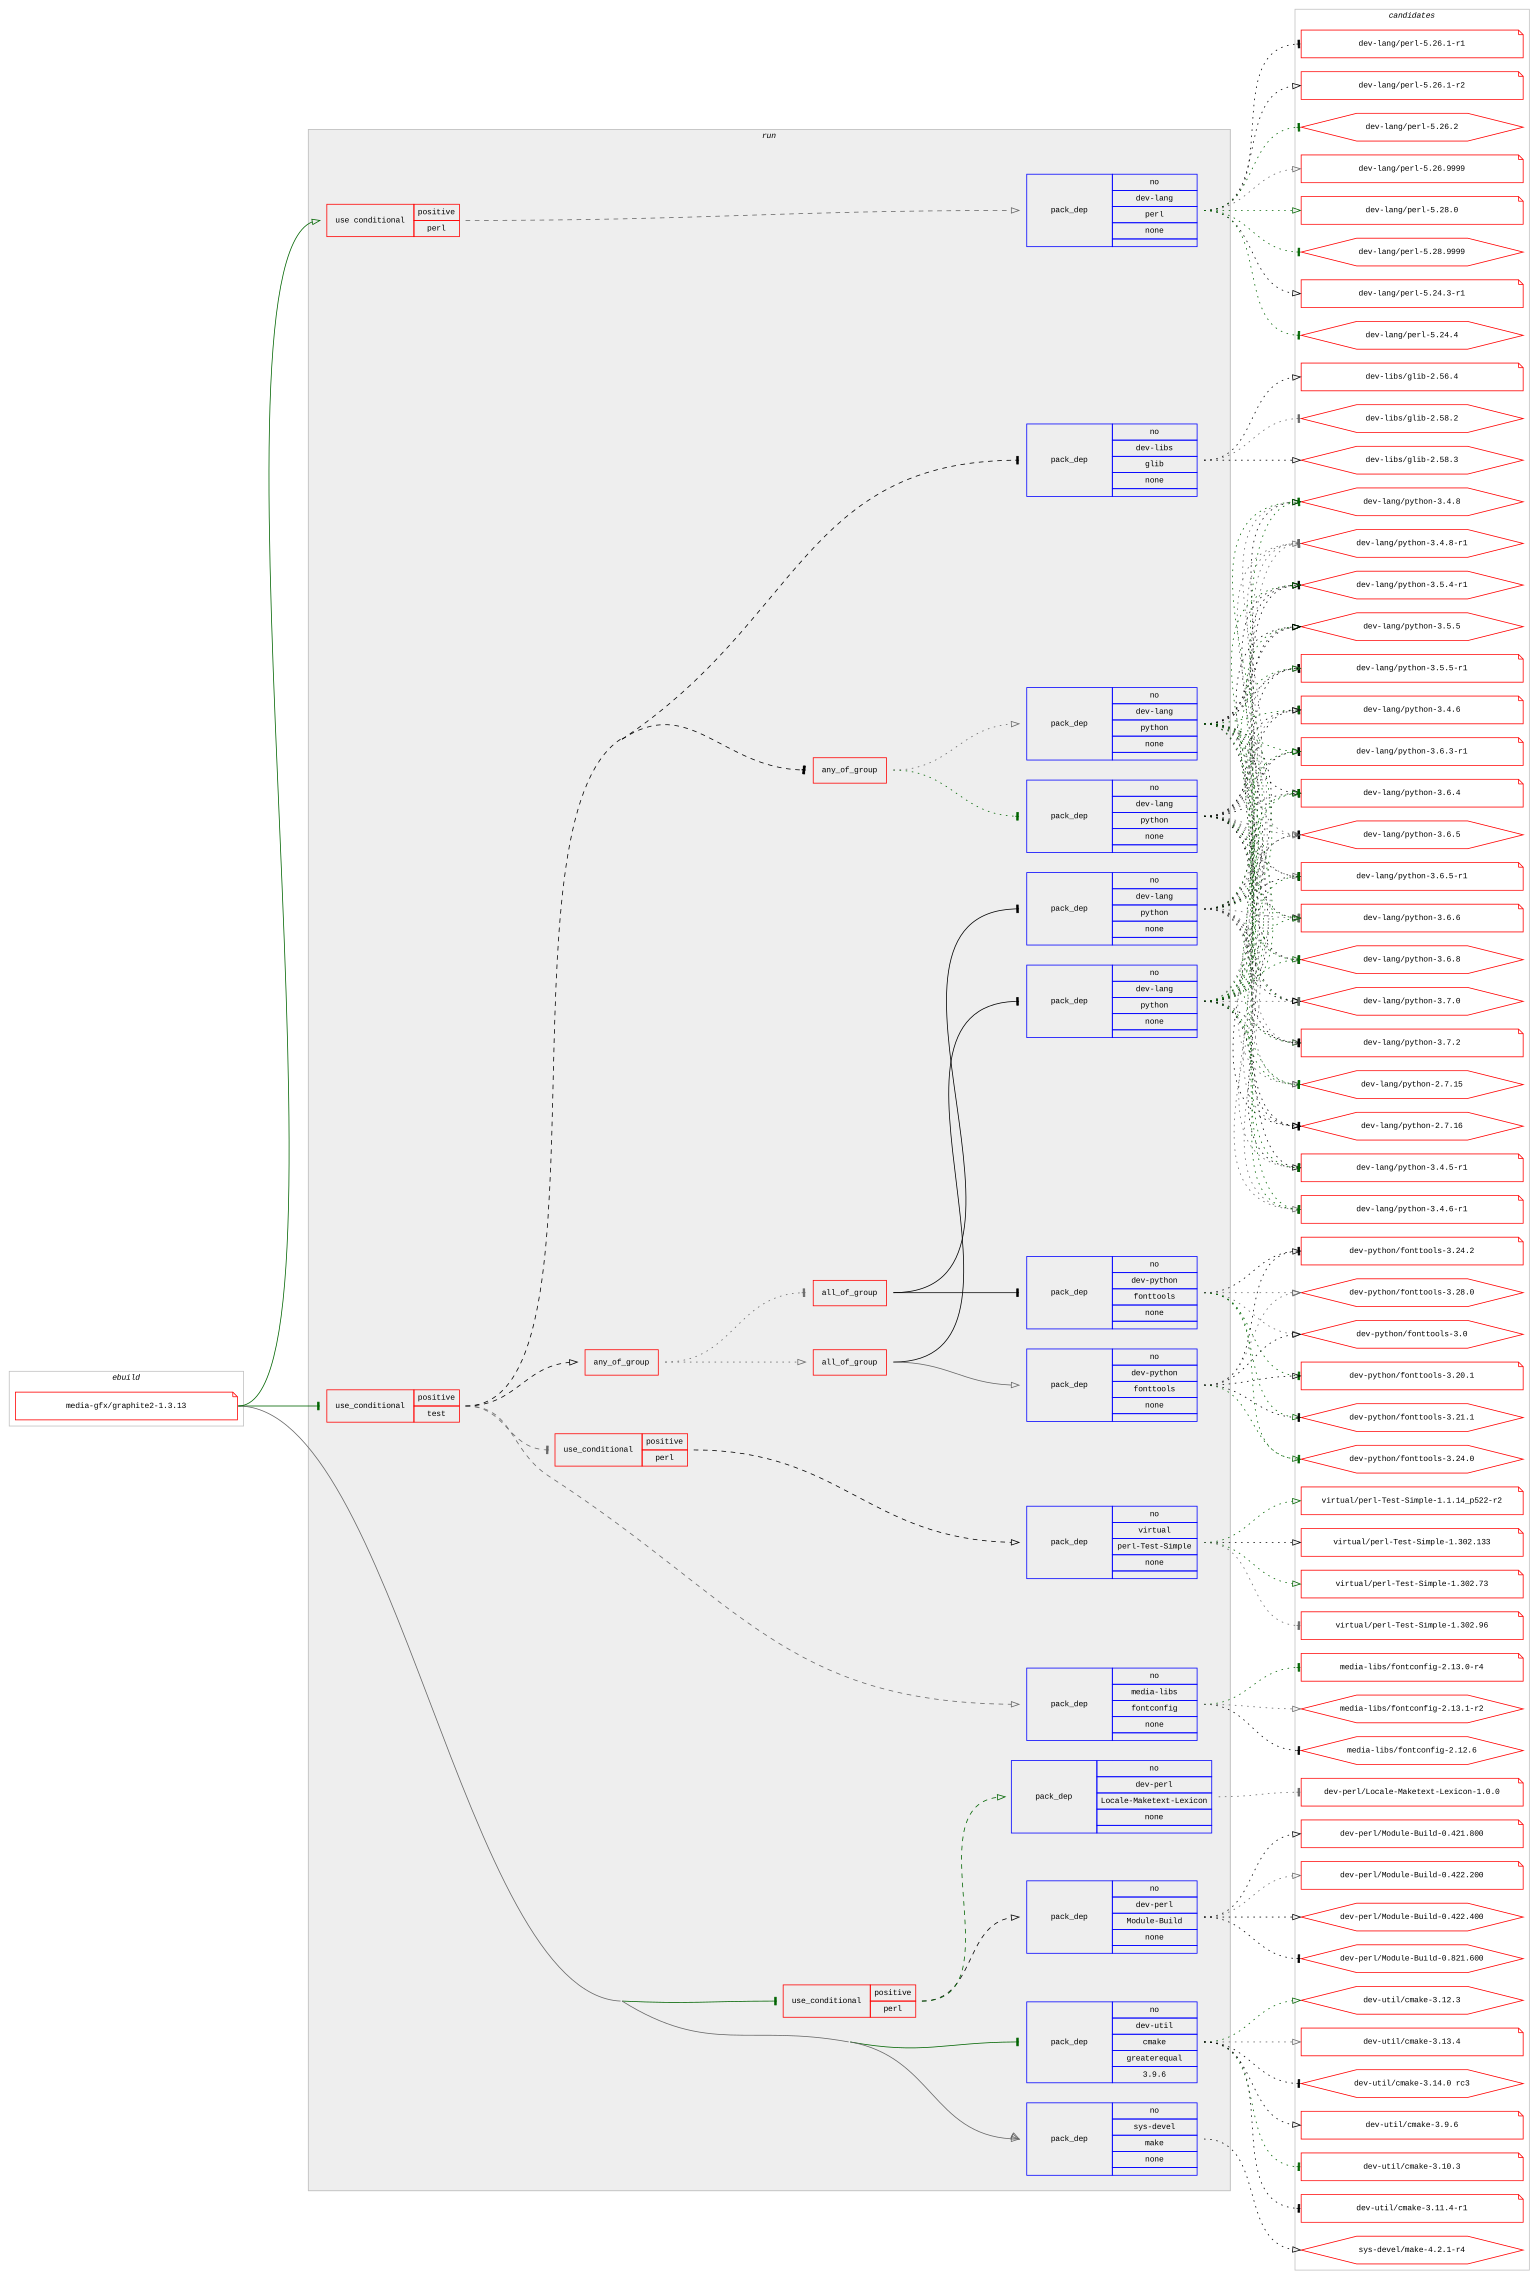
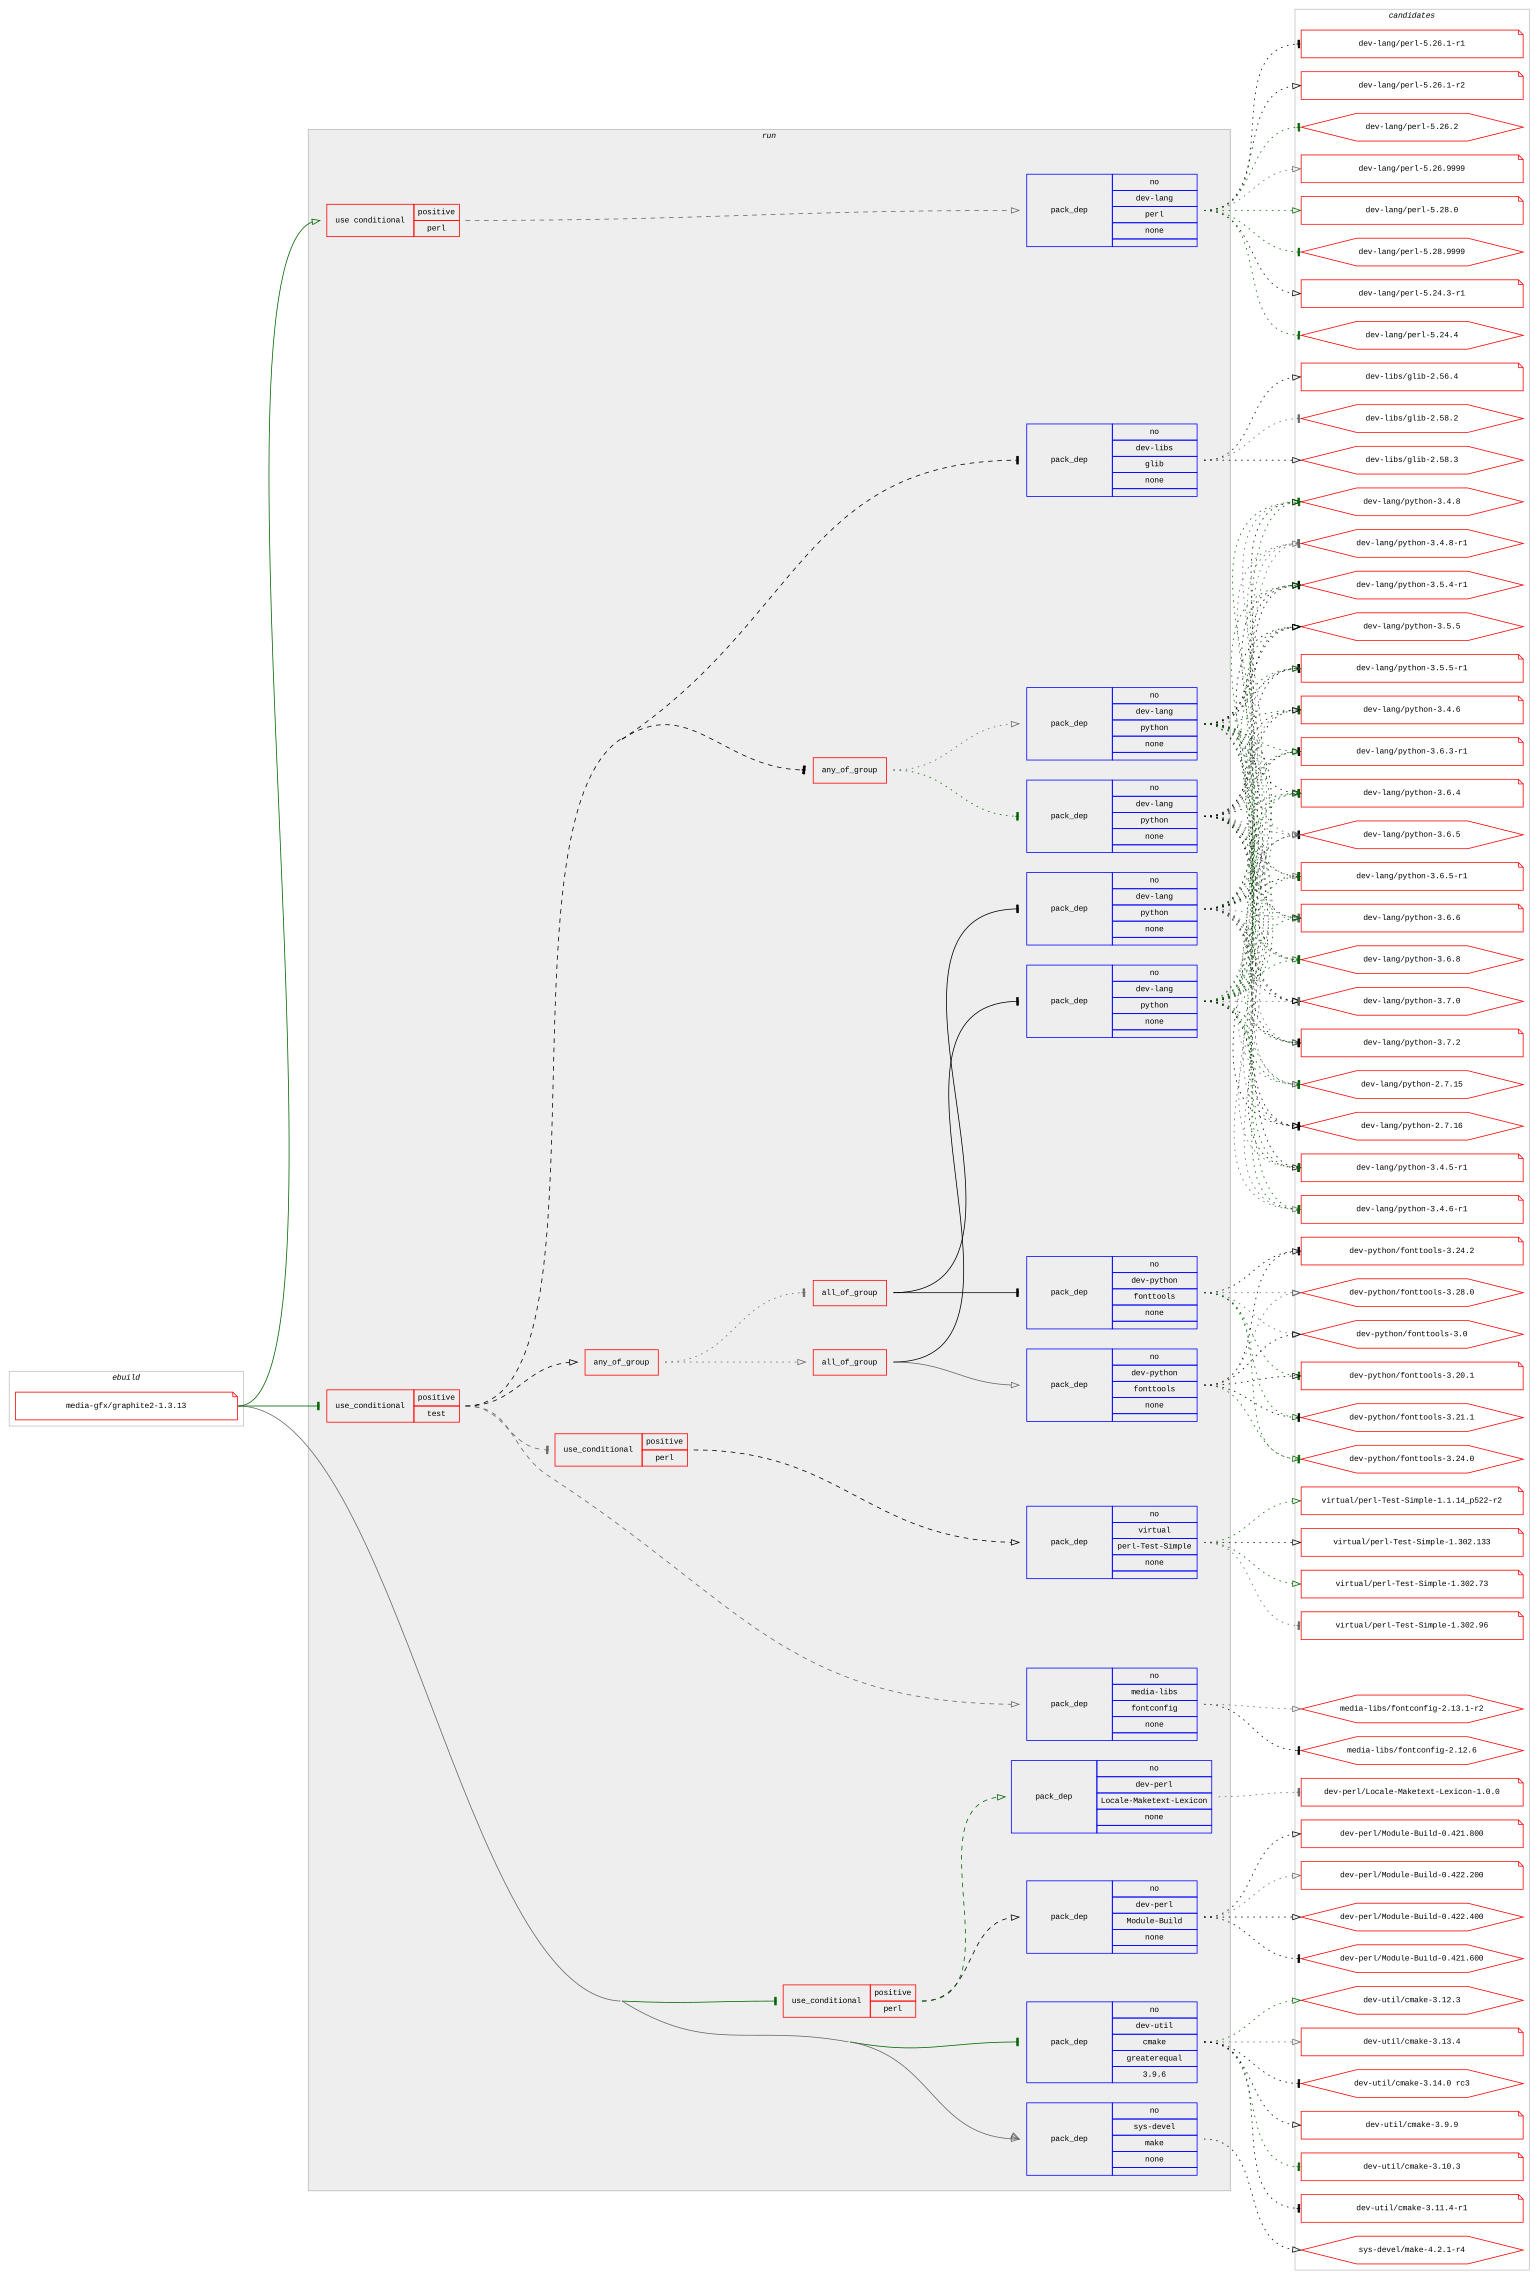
(1412, 1667) -> none
(1412, 1959) -> (1412, 1959)
(1412, 2125) -> (1412, 2125)
